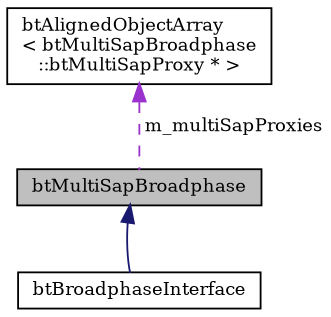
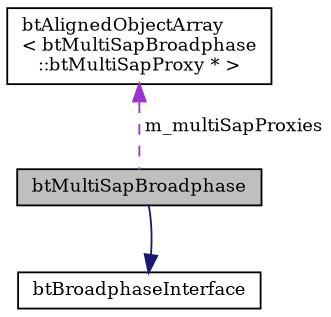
(127, 248) -> (151, 230)
